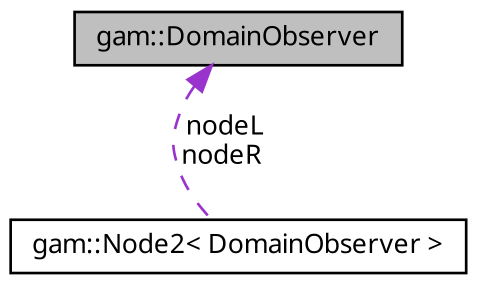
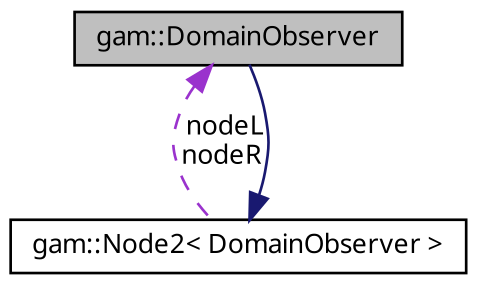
none -> (268, 129)
